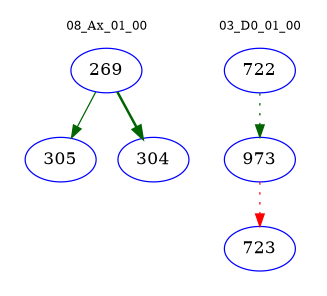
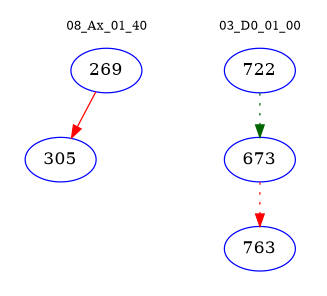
(107, 27) -> (107, 27)
(87, 109) -> (87, 109)
(153, 160) -> none
(260, 160) -> (260, 160)
(260, 249) -> (260, 249)
